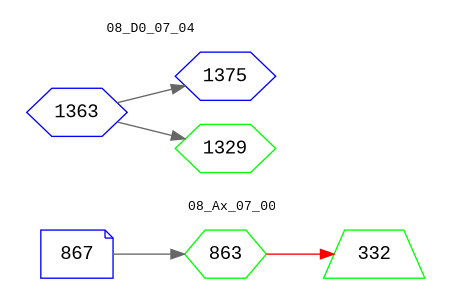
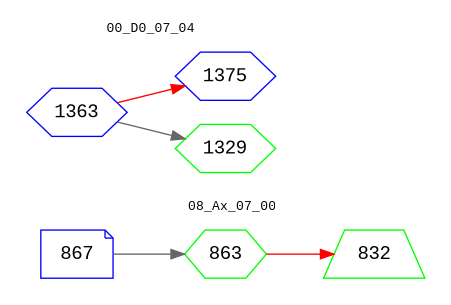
(151, 29) -> (151, 29)
(145, 96) -> (145, 96)
(374, 254) -> (374, 254)
